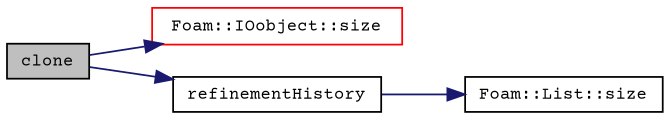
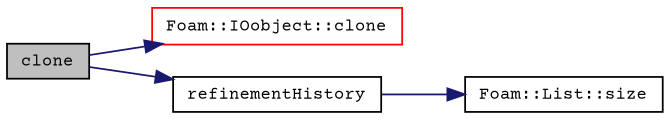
(277, 26) -> (277, 26)
